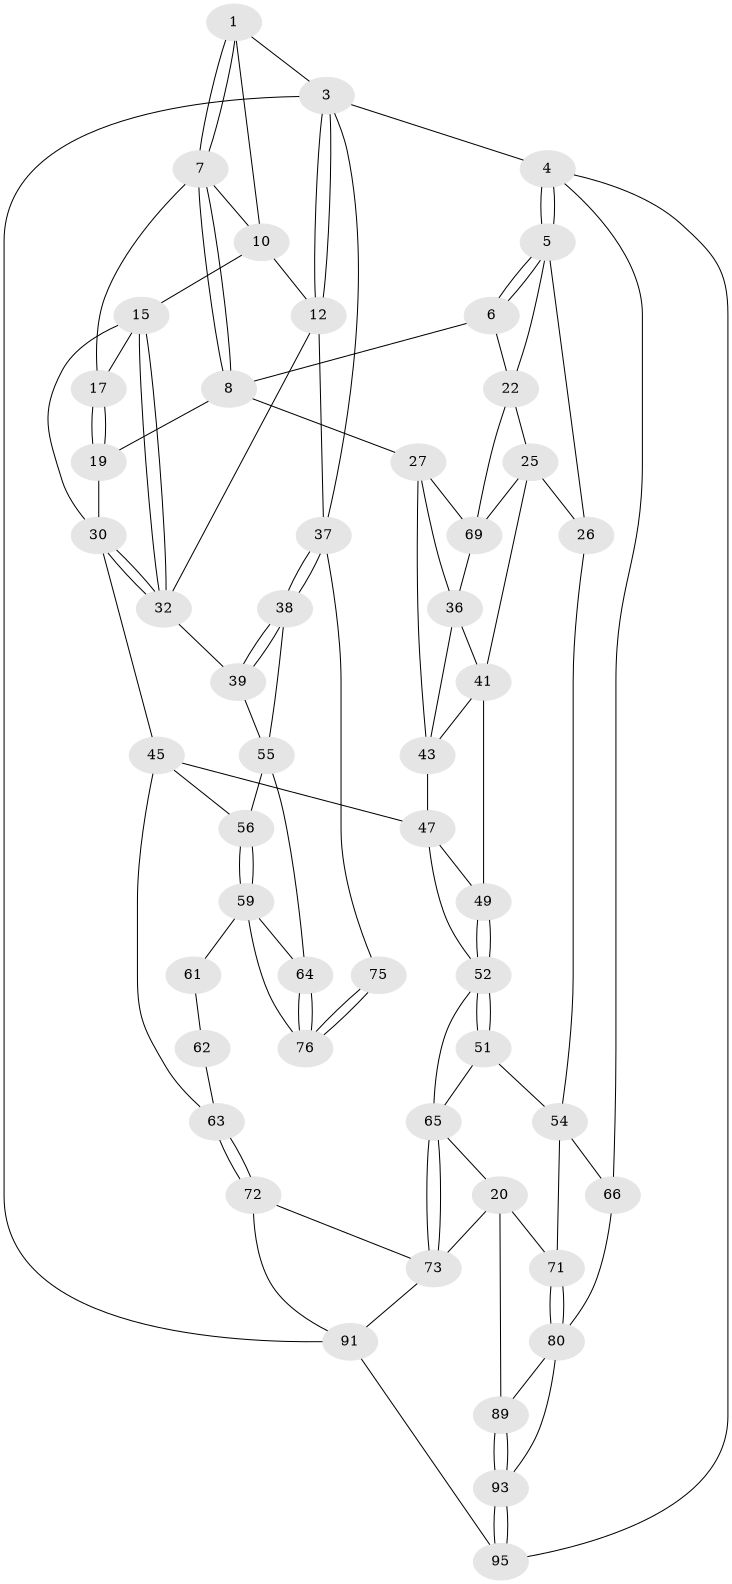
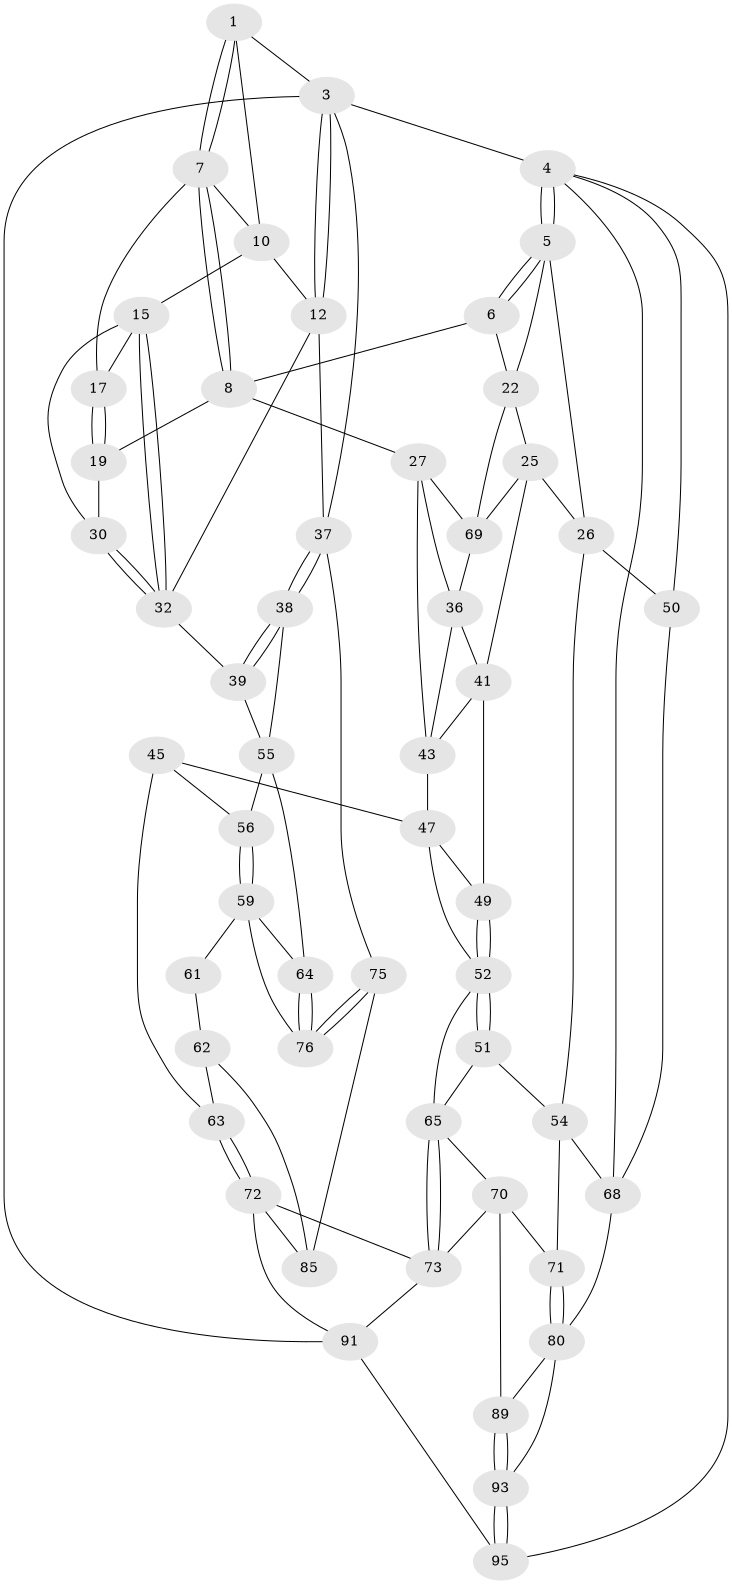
none -> (672, 609)
(128, 645) -> none
(500, 1195) -> (500, 1195)
(613, 1195) -> (613, 1195)
none -> (309, 1268)
